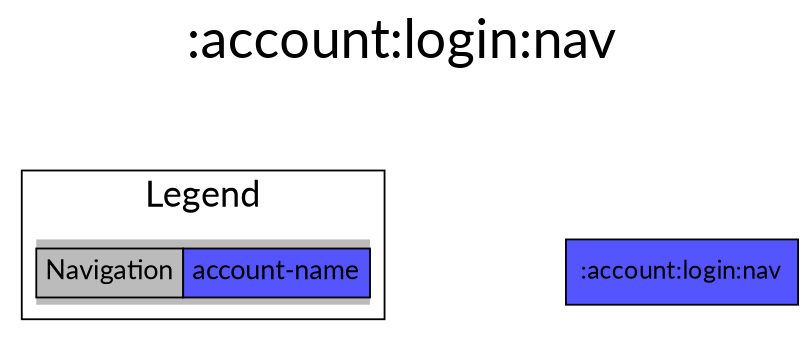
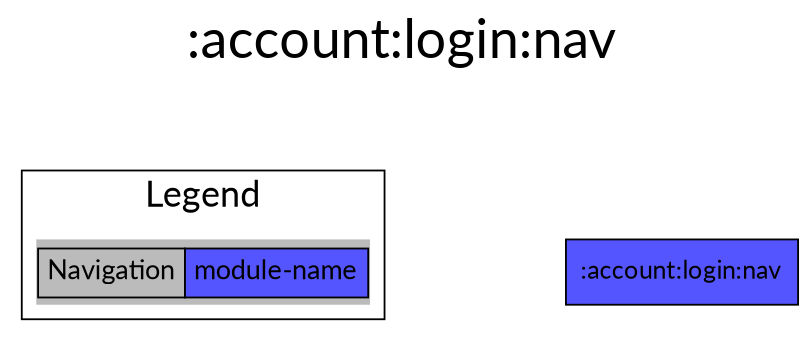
(277, 271) -> (277, 271)
